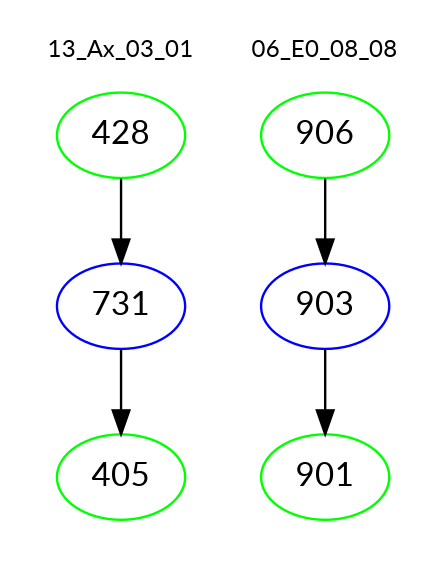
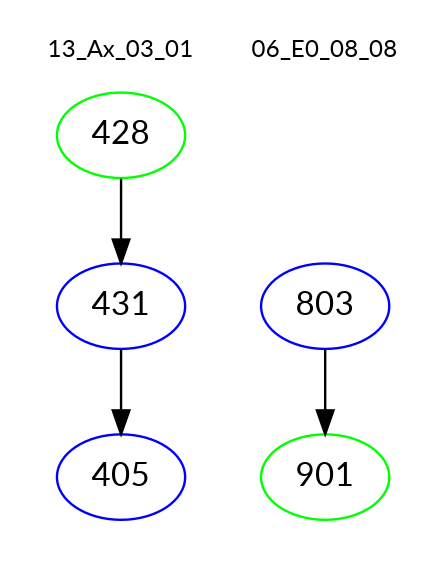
(325, 135) -> none
(121, 306) -> (121, 306)
(325, 306) -> (325, 306)
(121, 477) -> (121, 477)
